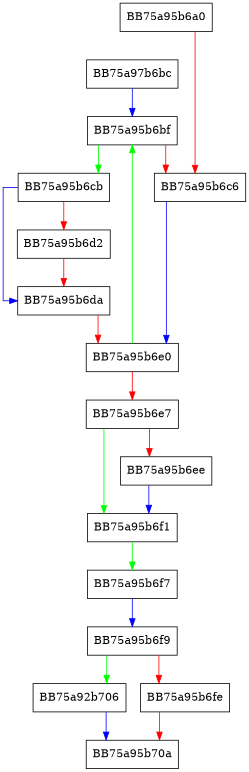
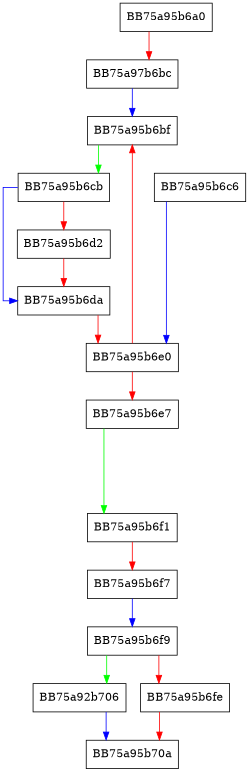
(195, 98) -> (149, 42)
(166, 155) -> none
(132, 248) -> (132, 248)
(166, 471) -> none
(132, 552) -> (132, 552)
